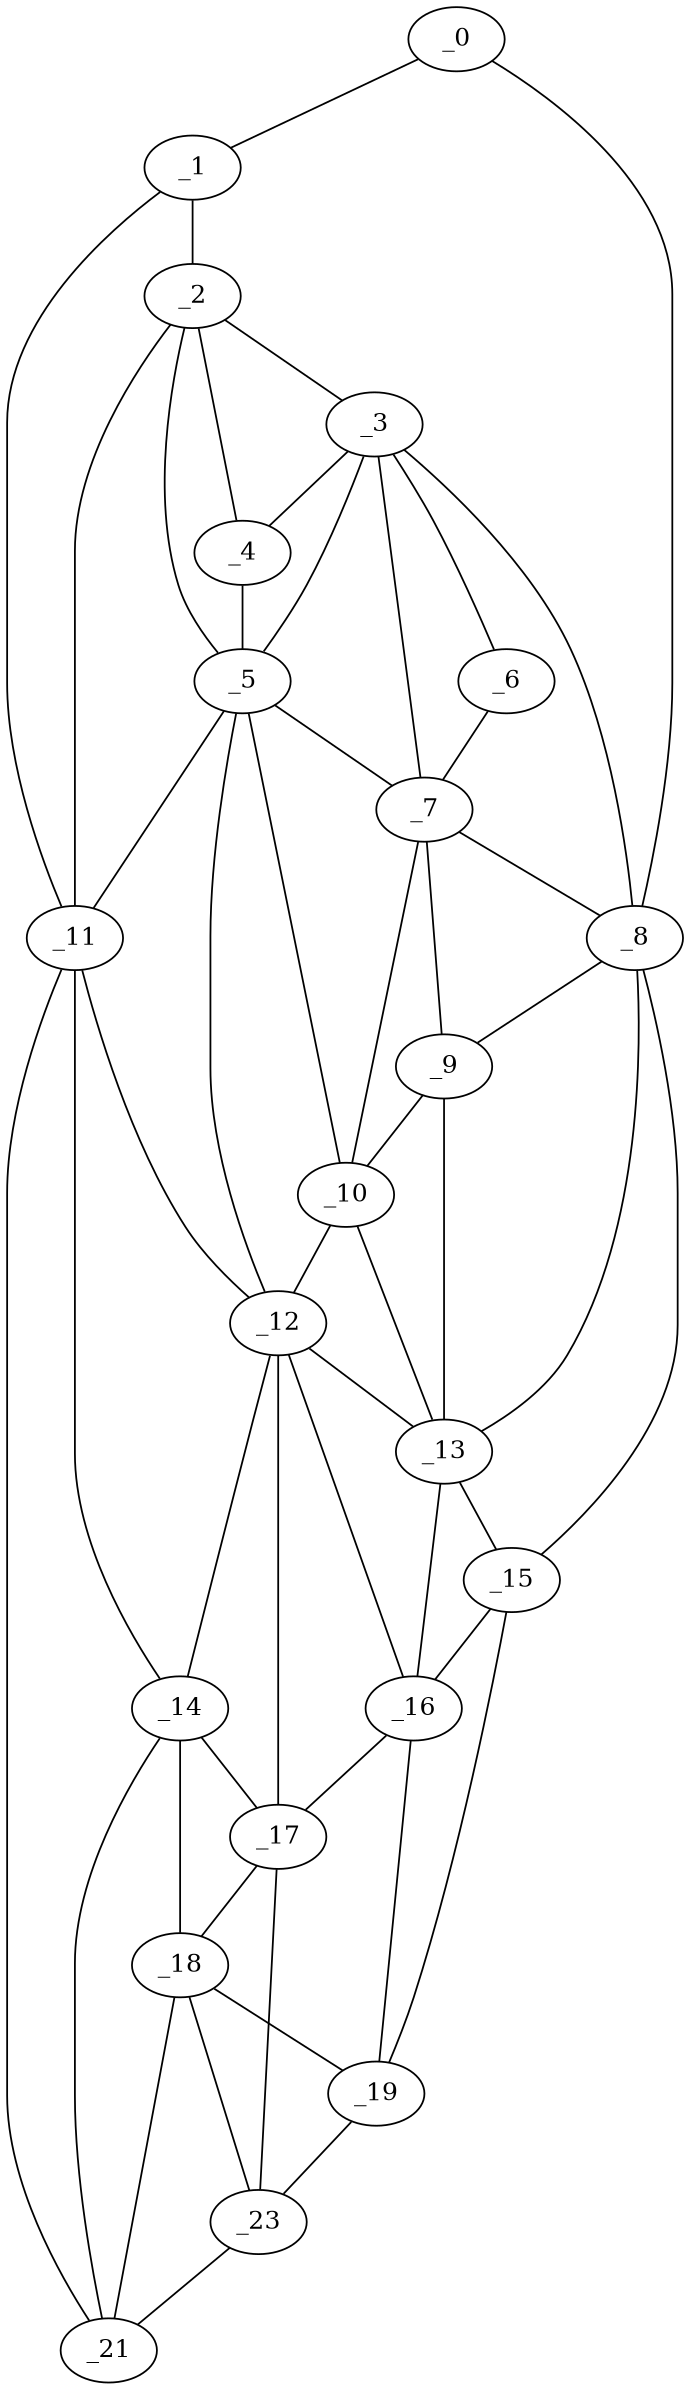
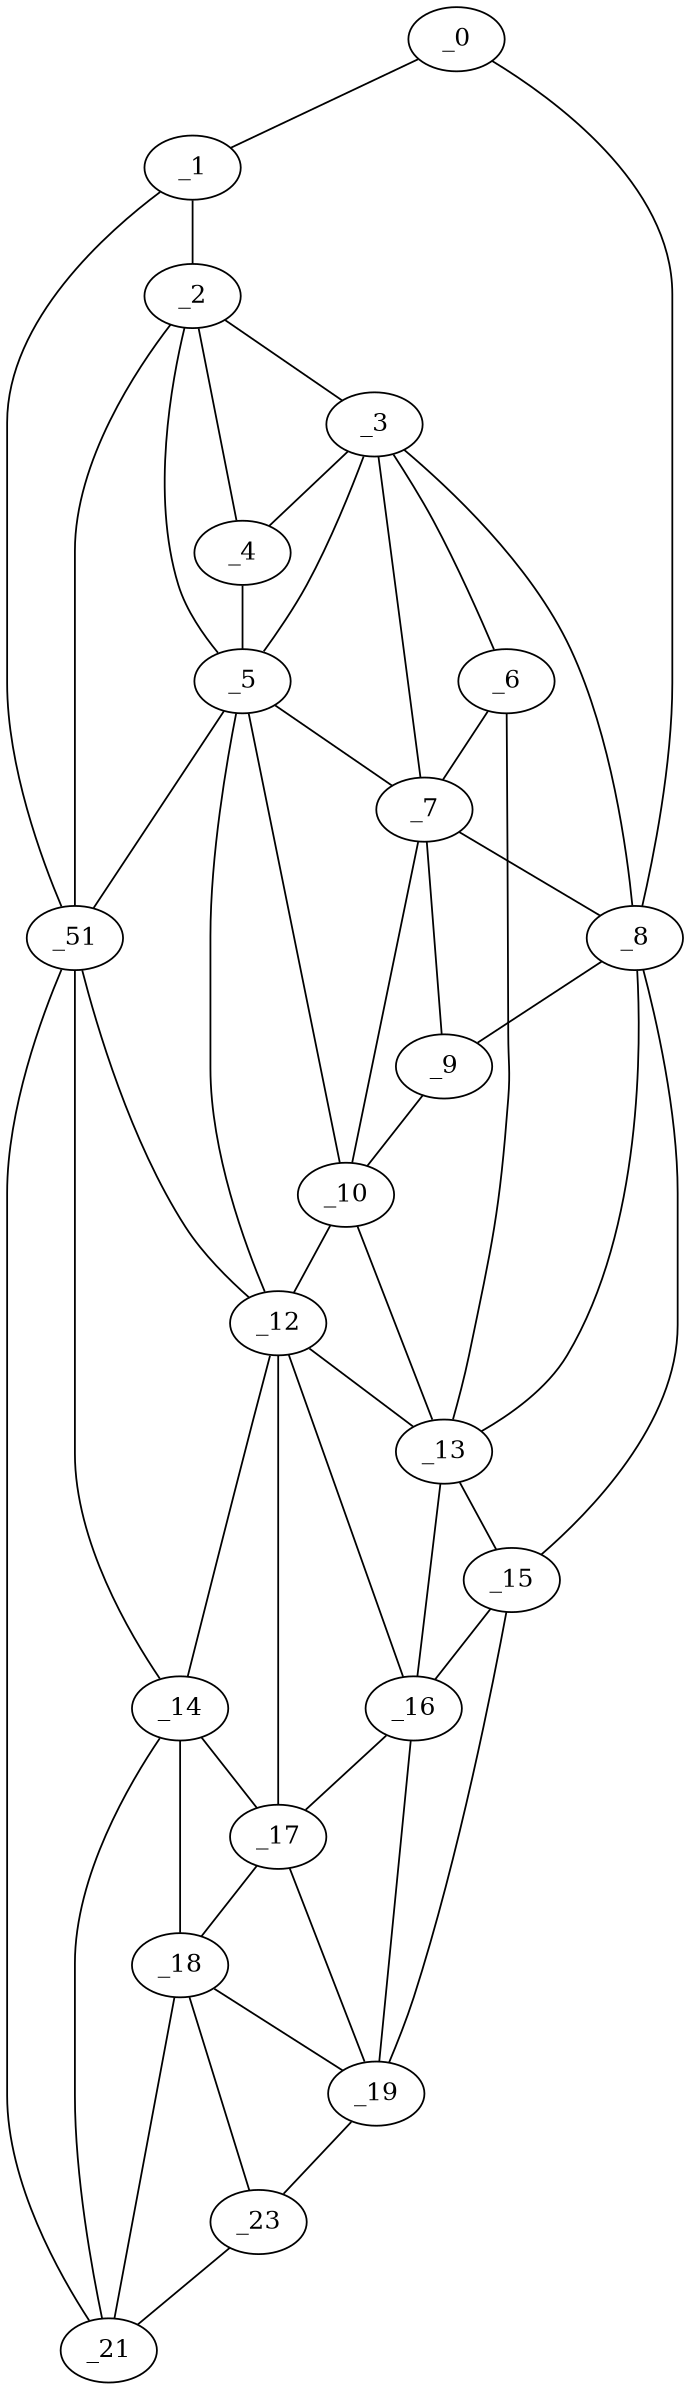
(75, 938) -> (75, 938)
(444, 1259) -> (509, 1069)
(268, 2037) -> (327, 1965)
